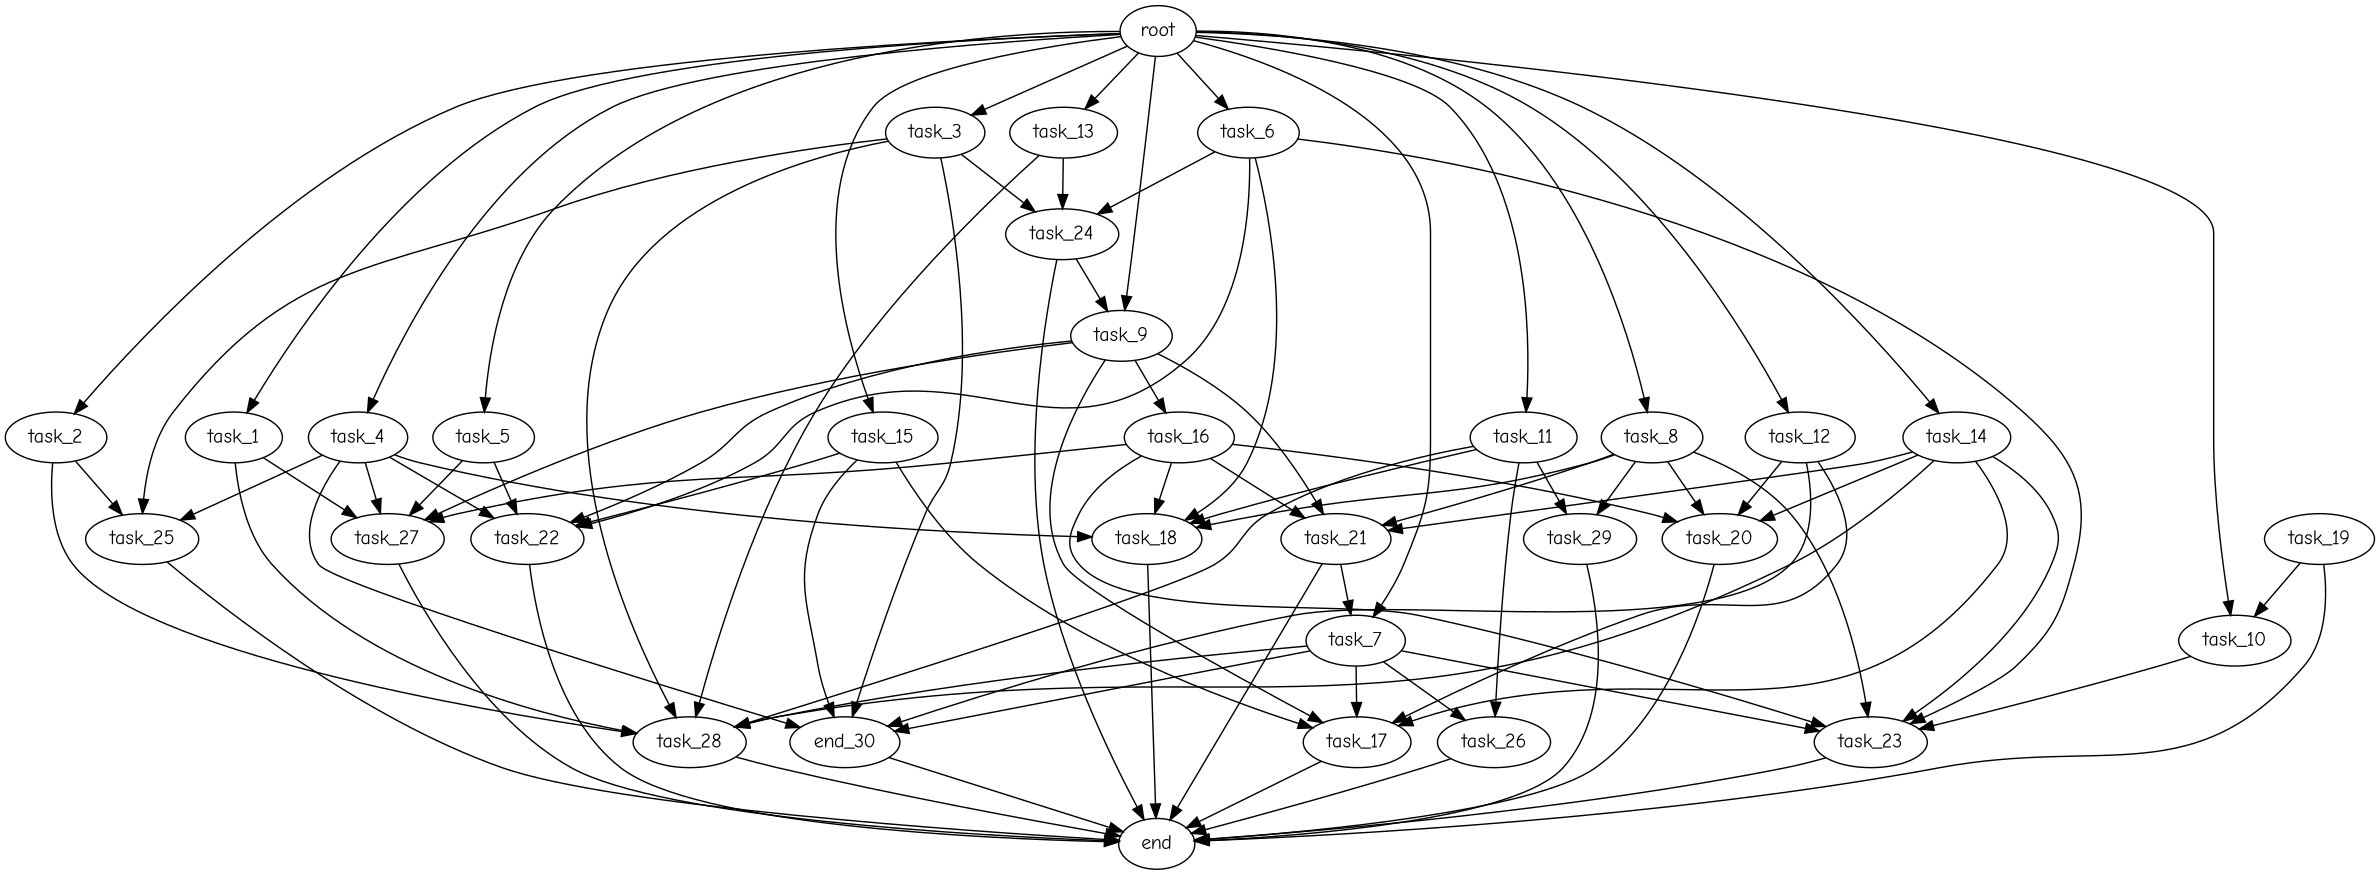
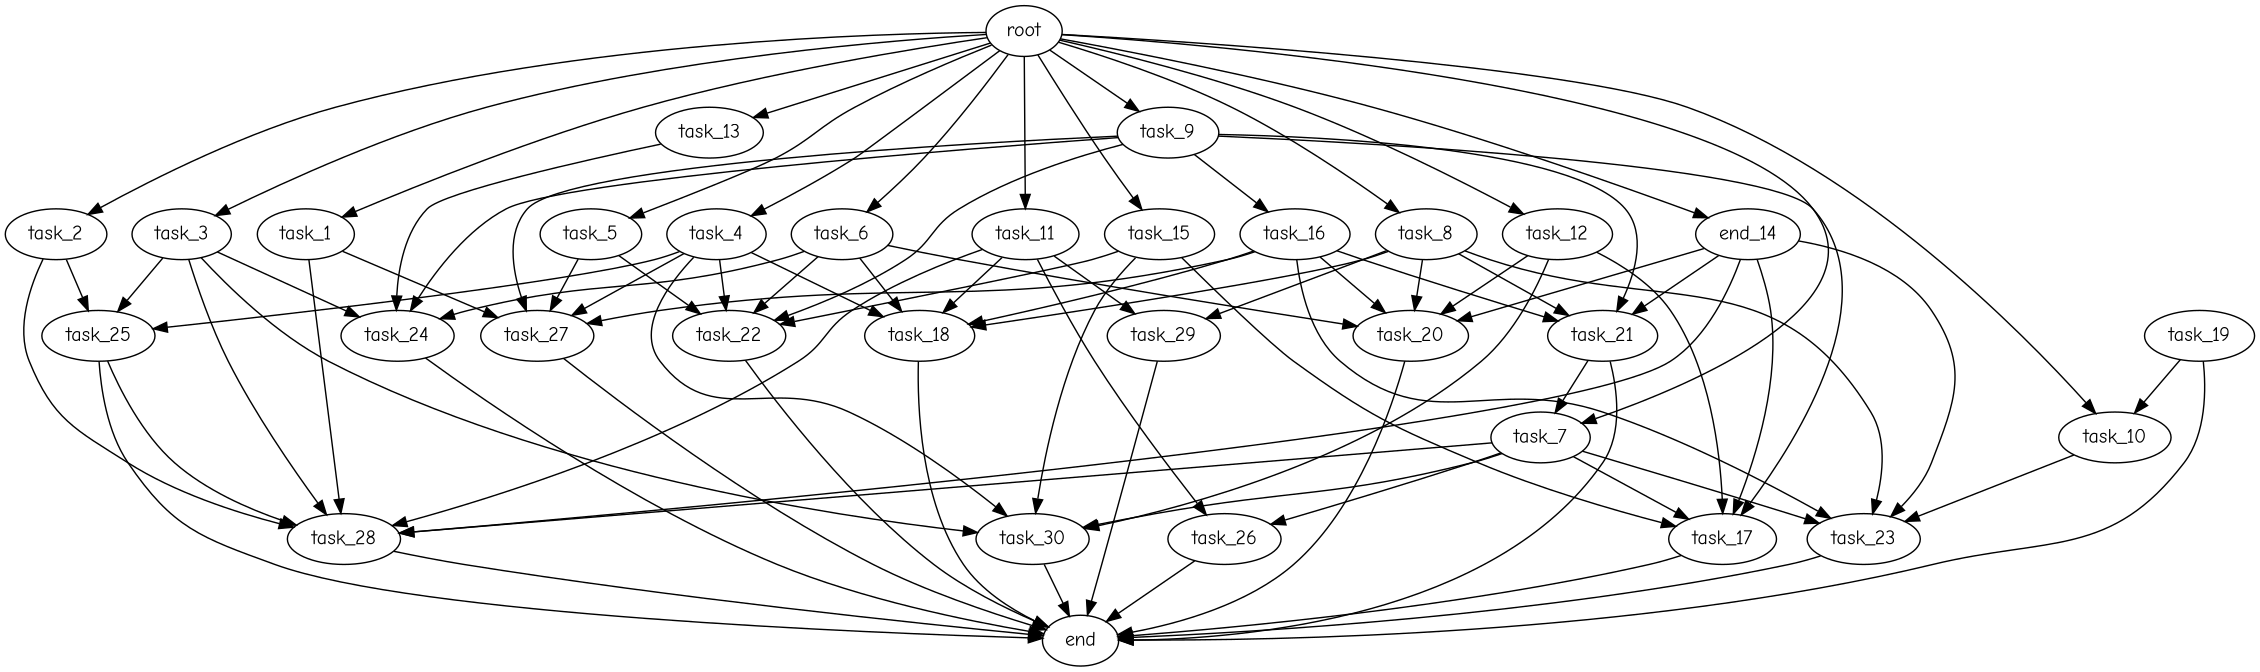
(1088, 279) -> (748, 170)
(1862, 304) -> (1058, 277)
(823, 400) -> (175, 463)
(1957, 437) -> (1748, 234)
(845, 742) -> (1033, 539)
